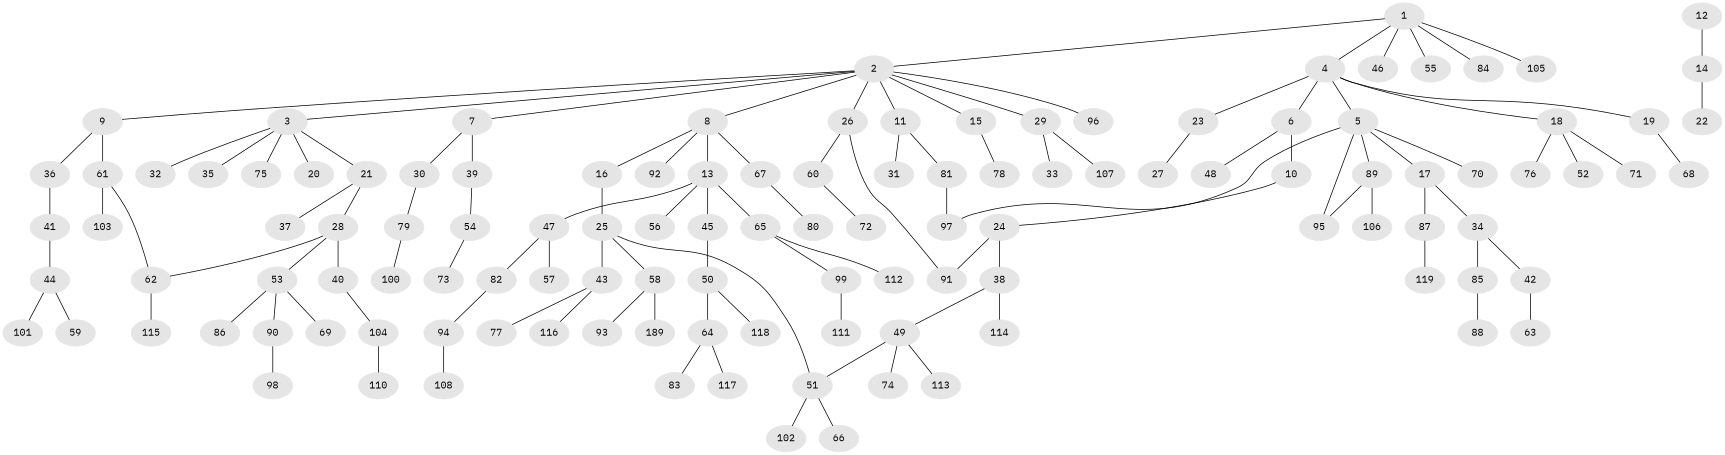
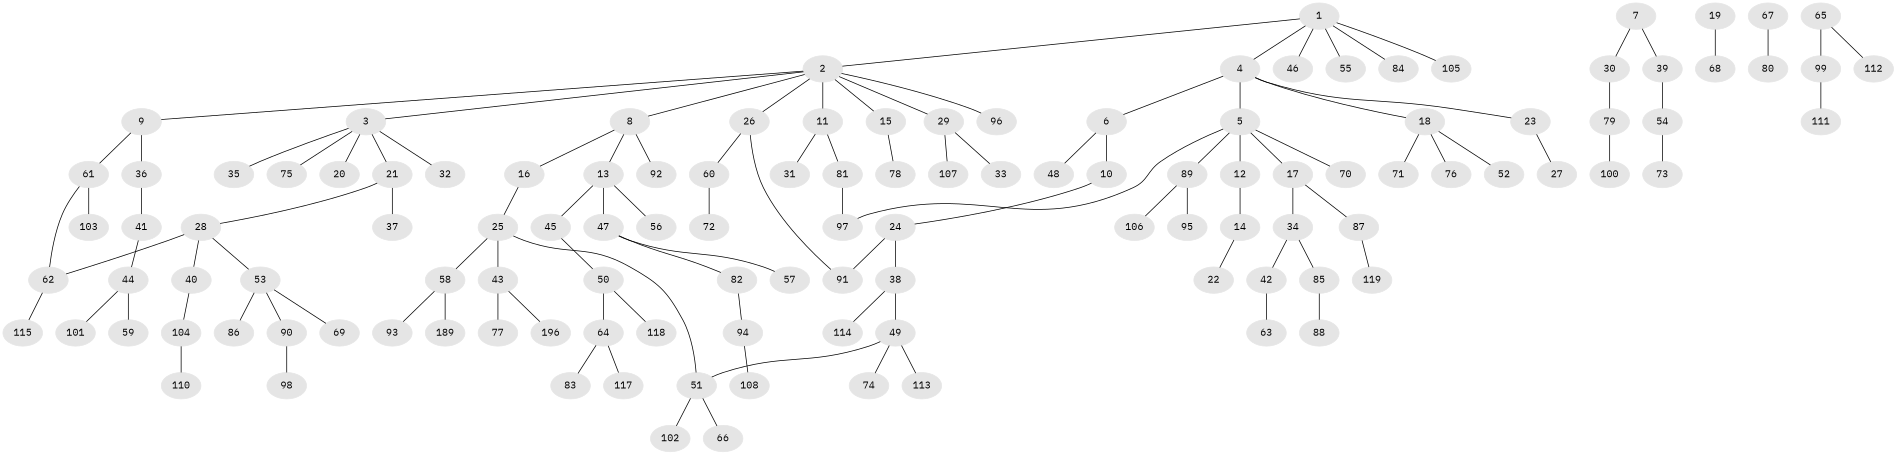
(673, 95) -> none
(1485, 101) -> none
(734, 148) -> none
(1339, 174) -> (1240, 148)
(734, 201) -> none
(549, 333) -> (551, 333)
